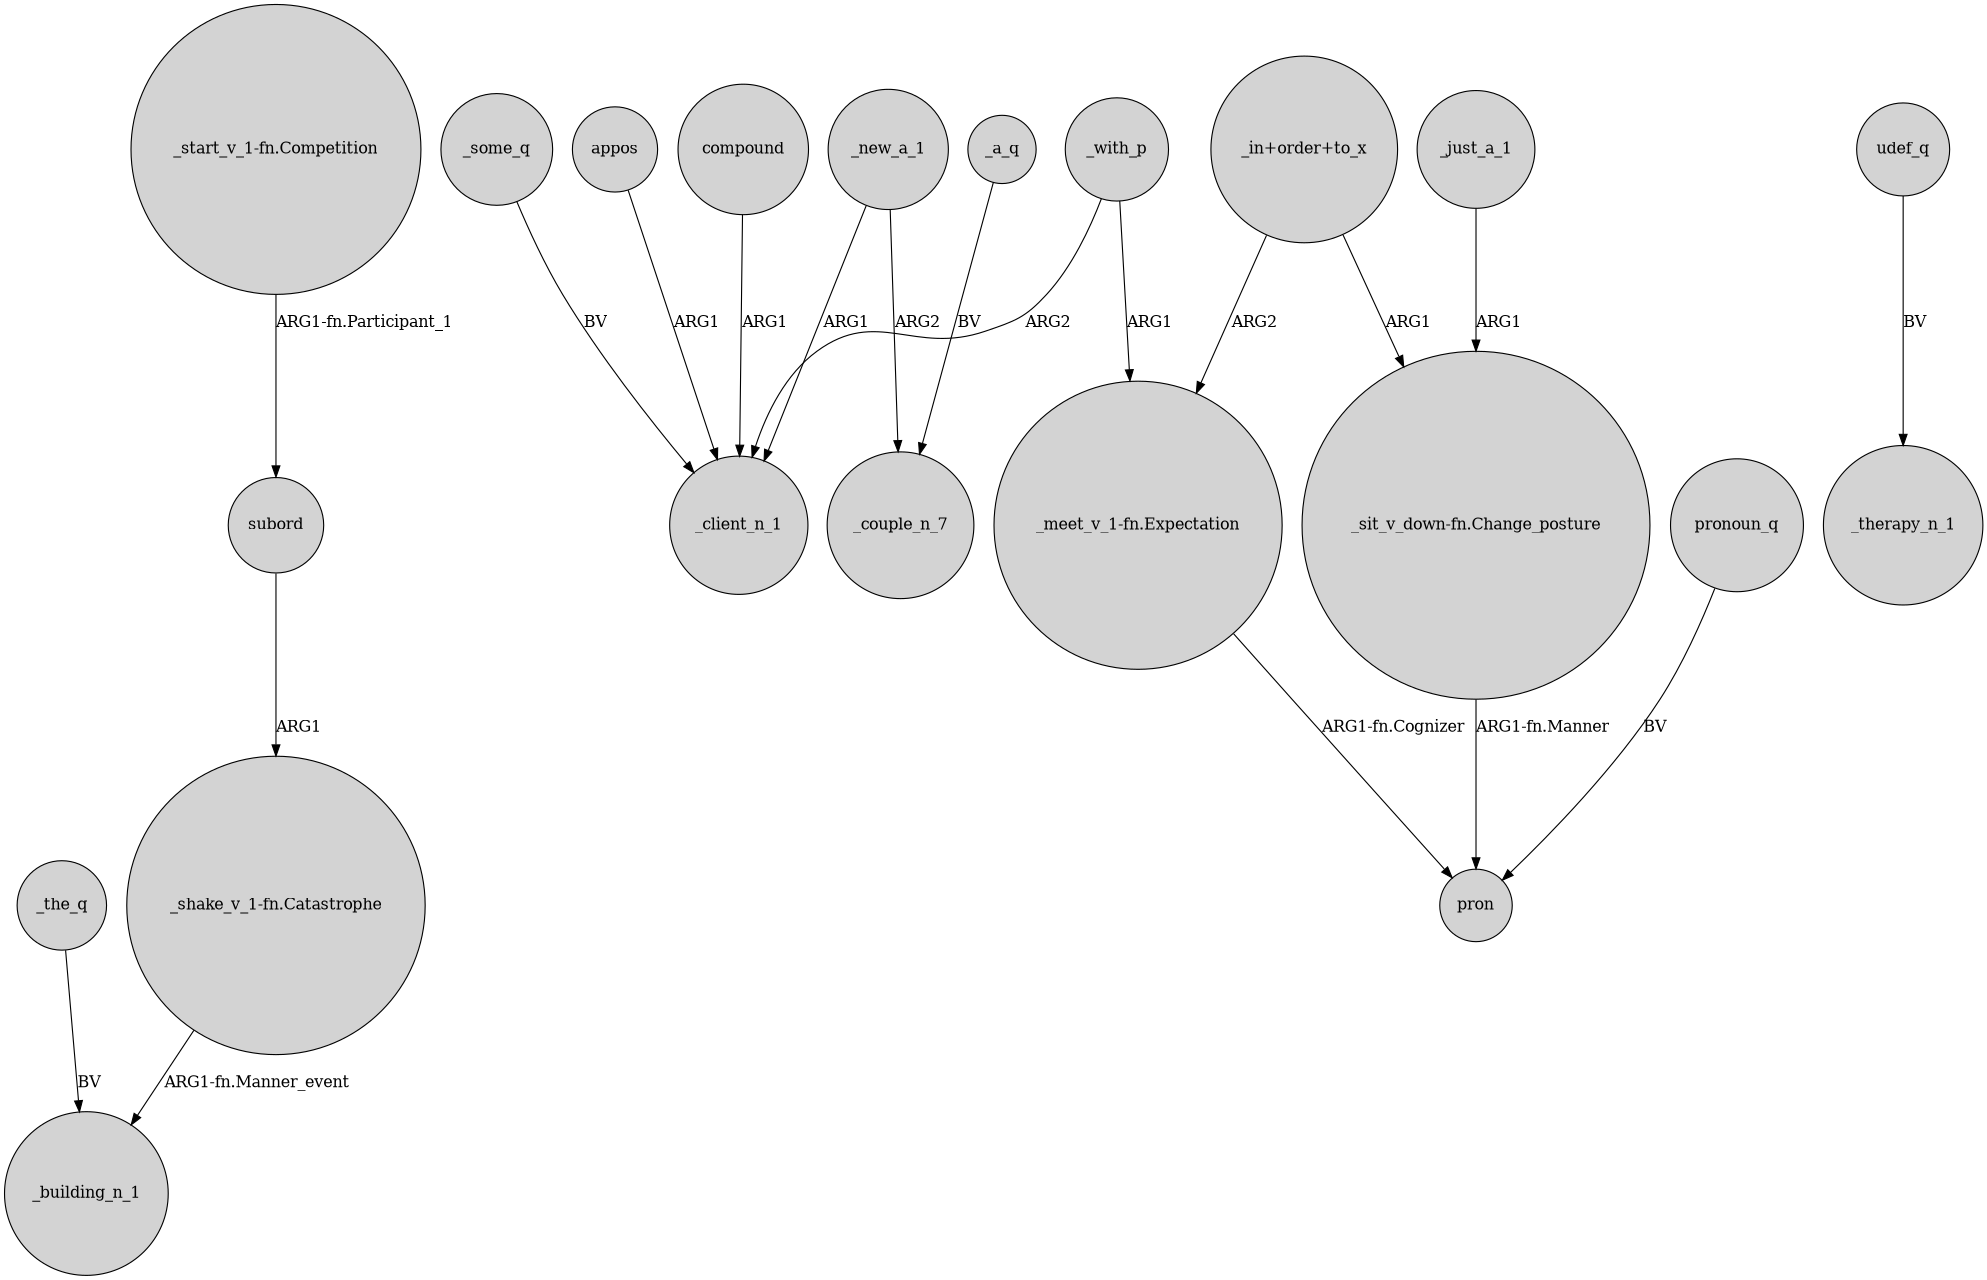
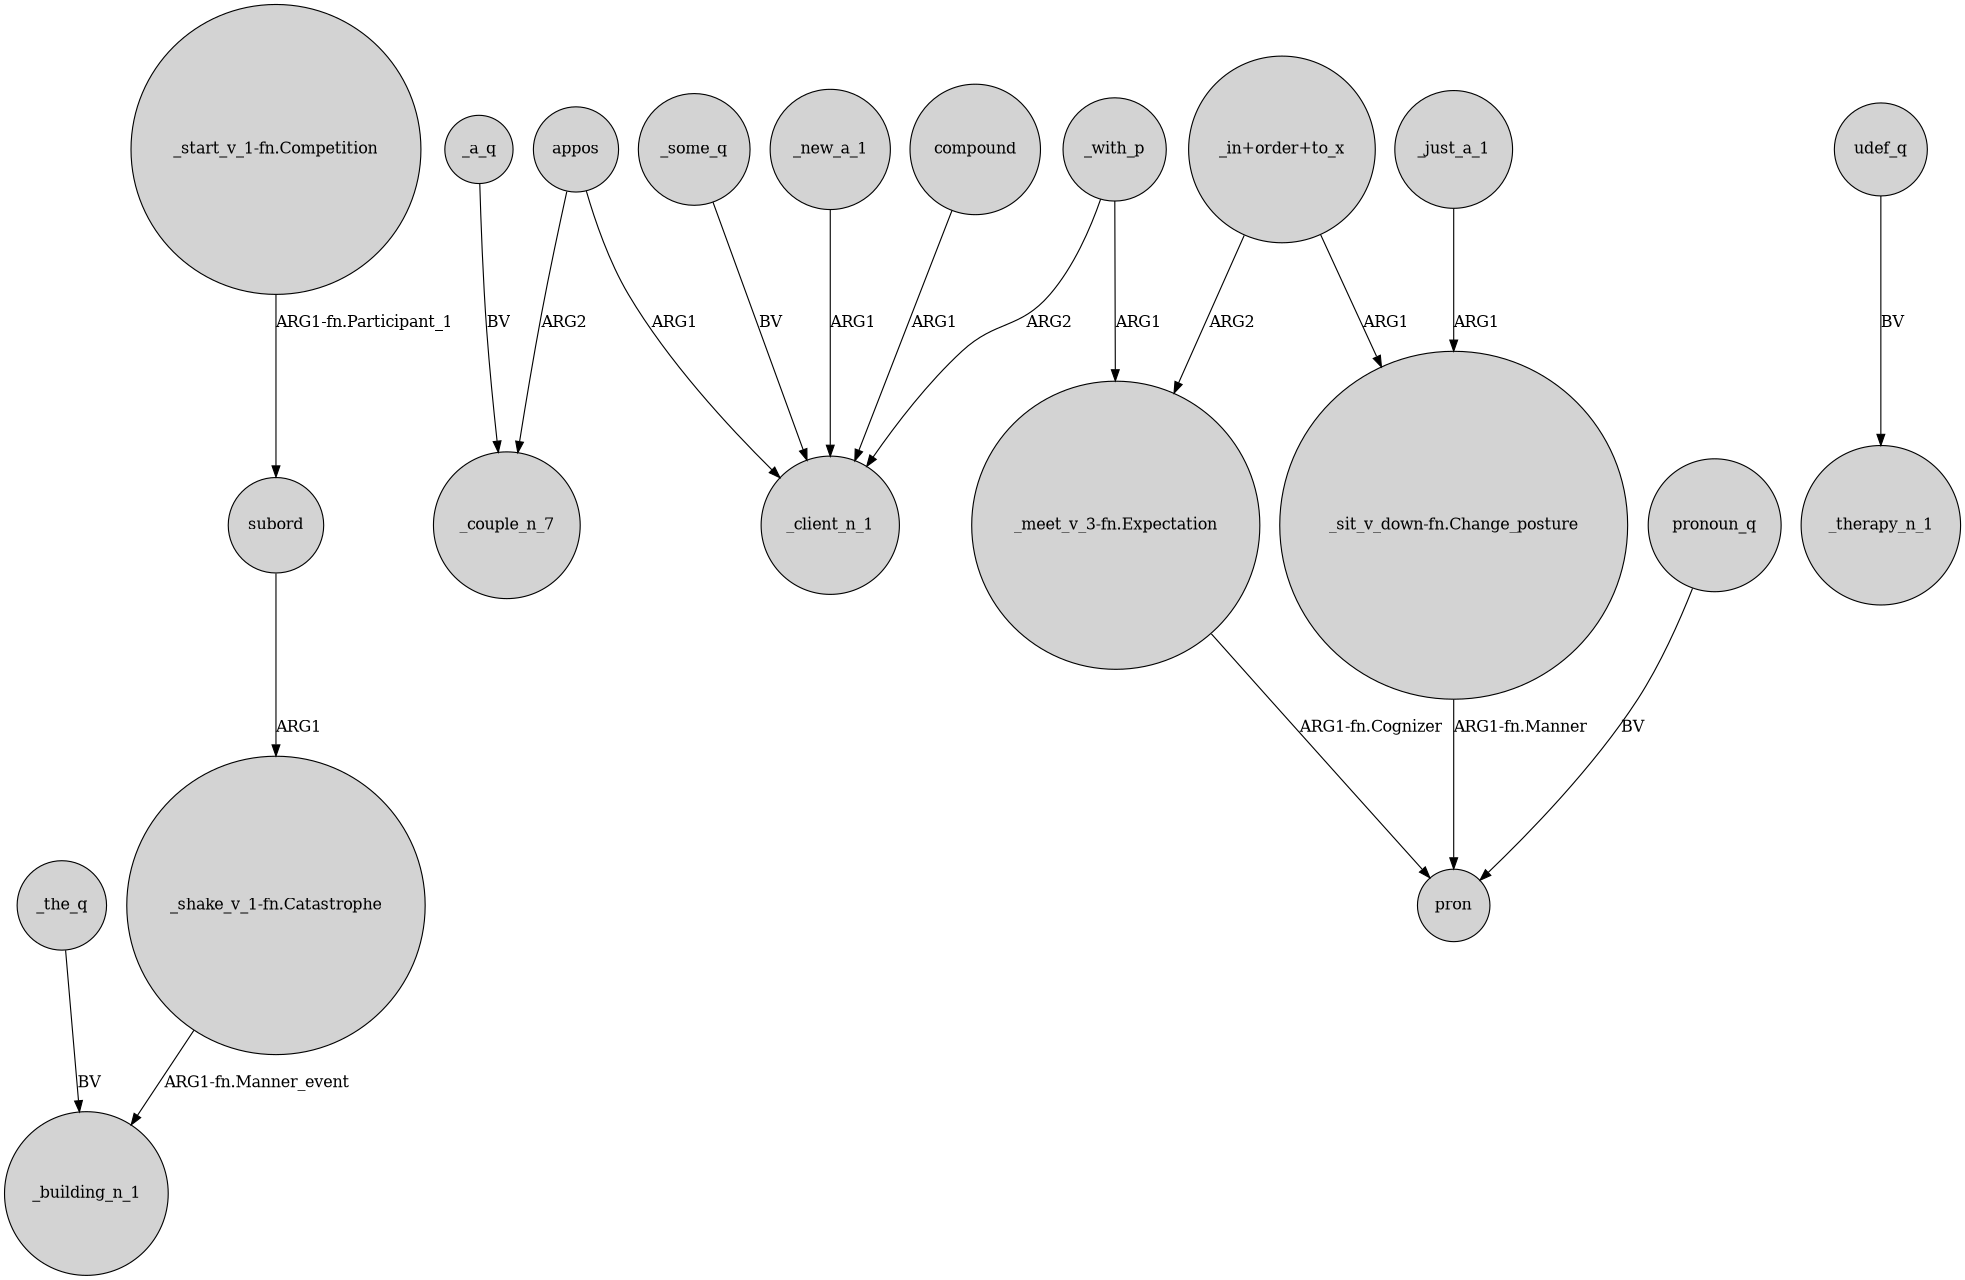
(894, 325) -> (541, 316)
(1138, 525) -> (1116, 525)
